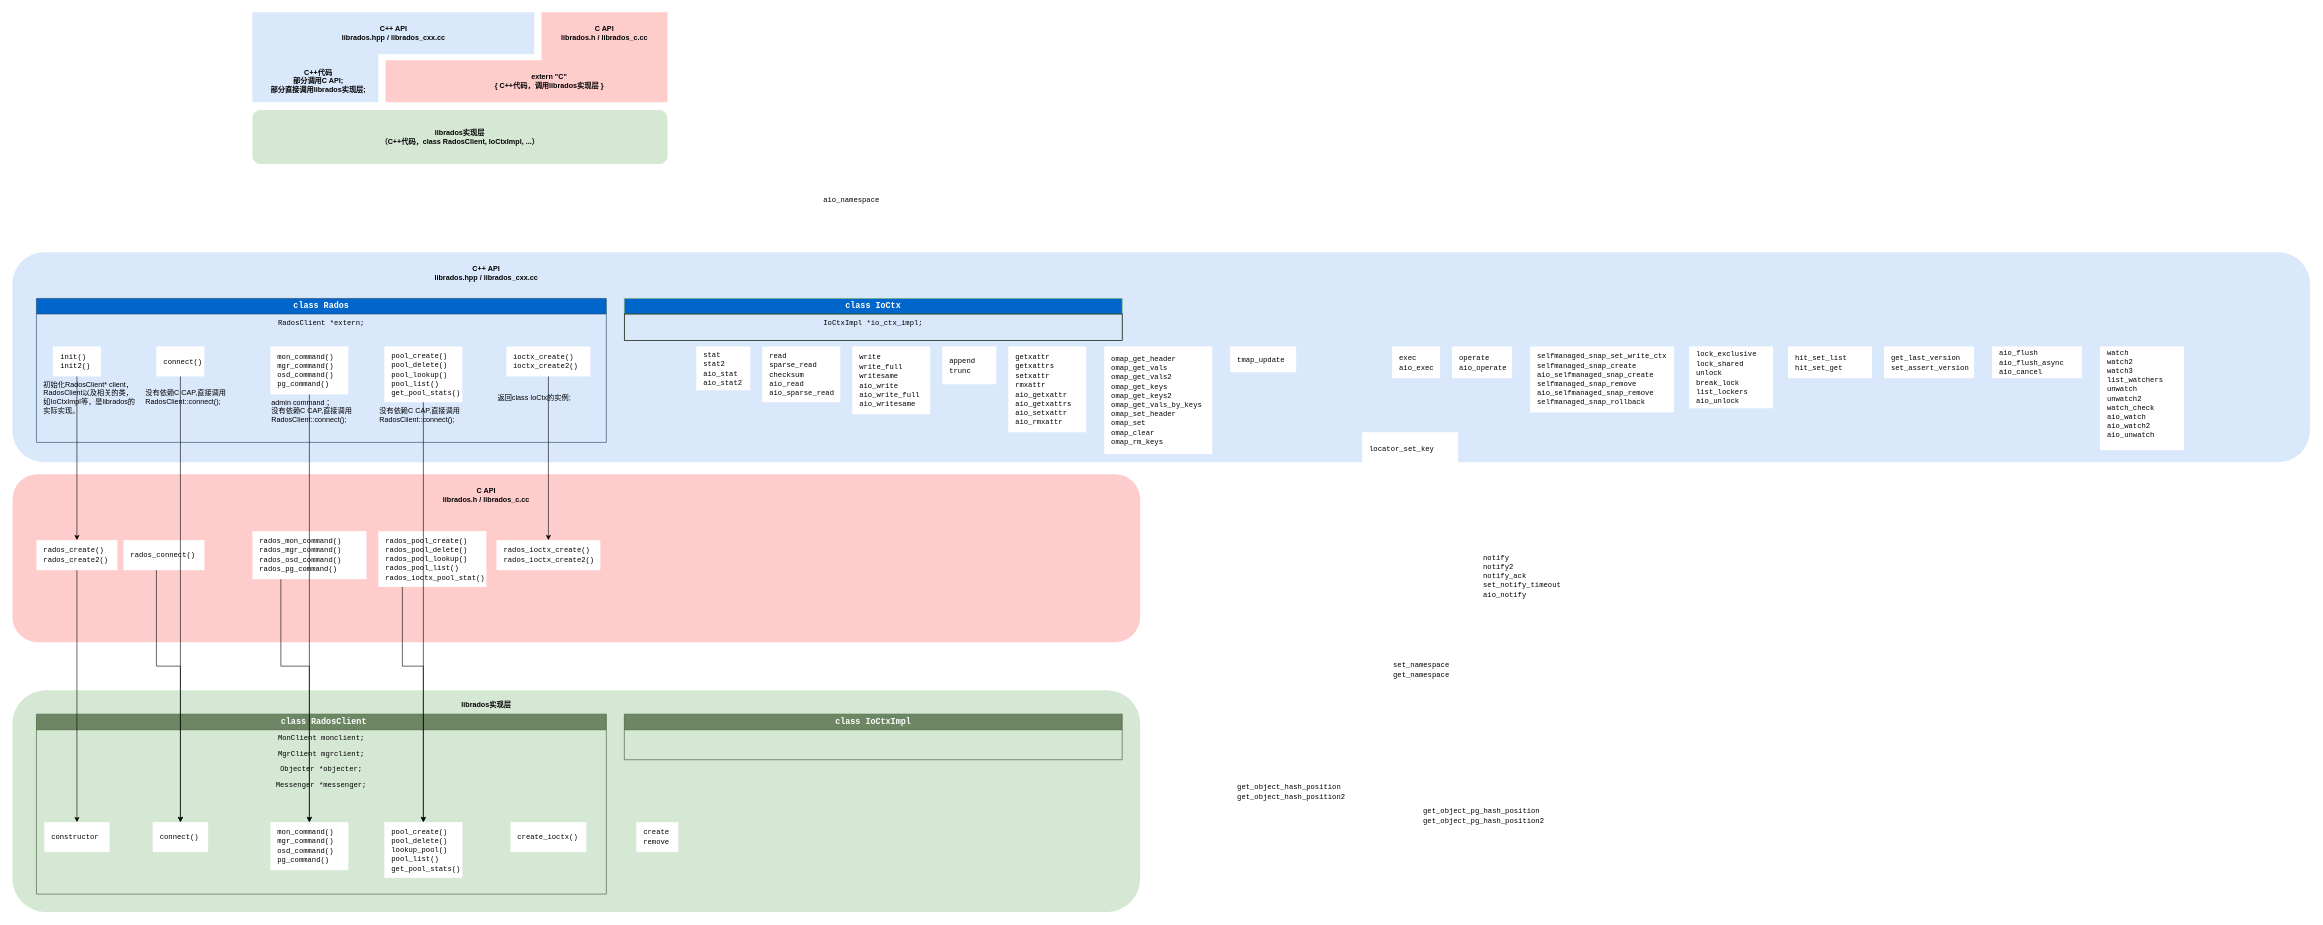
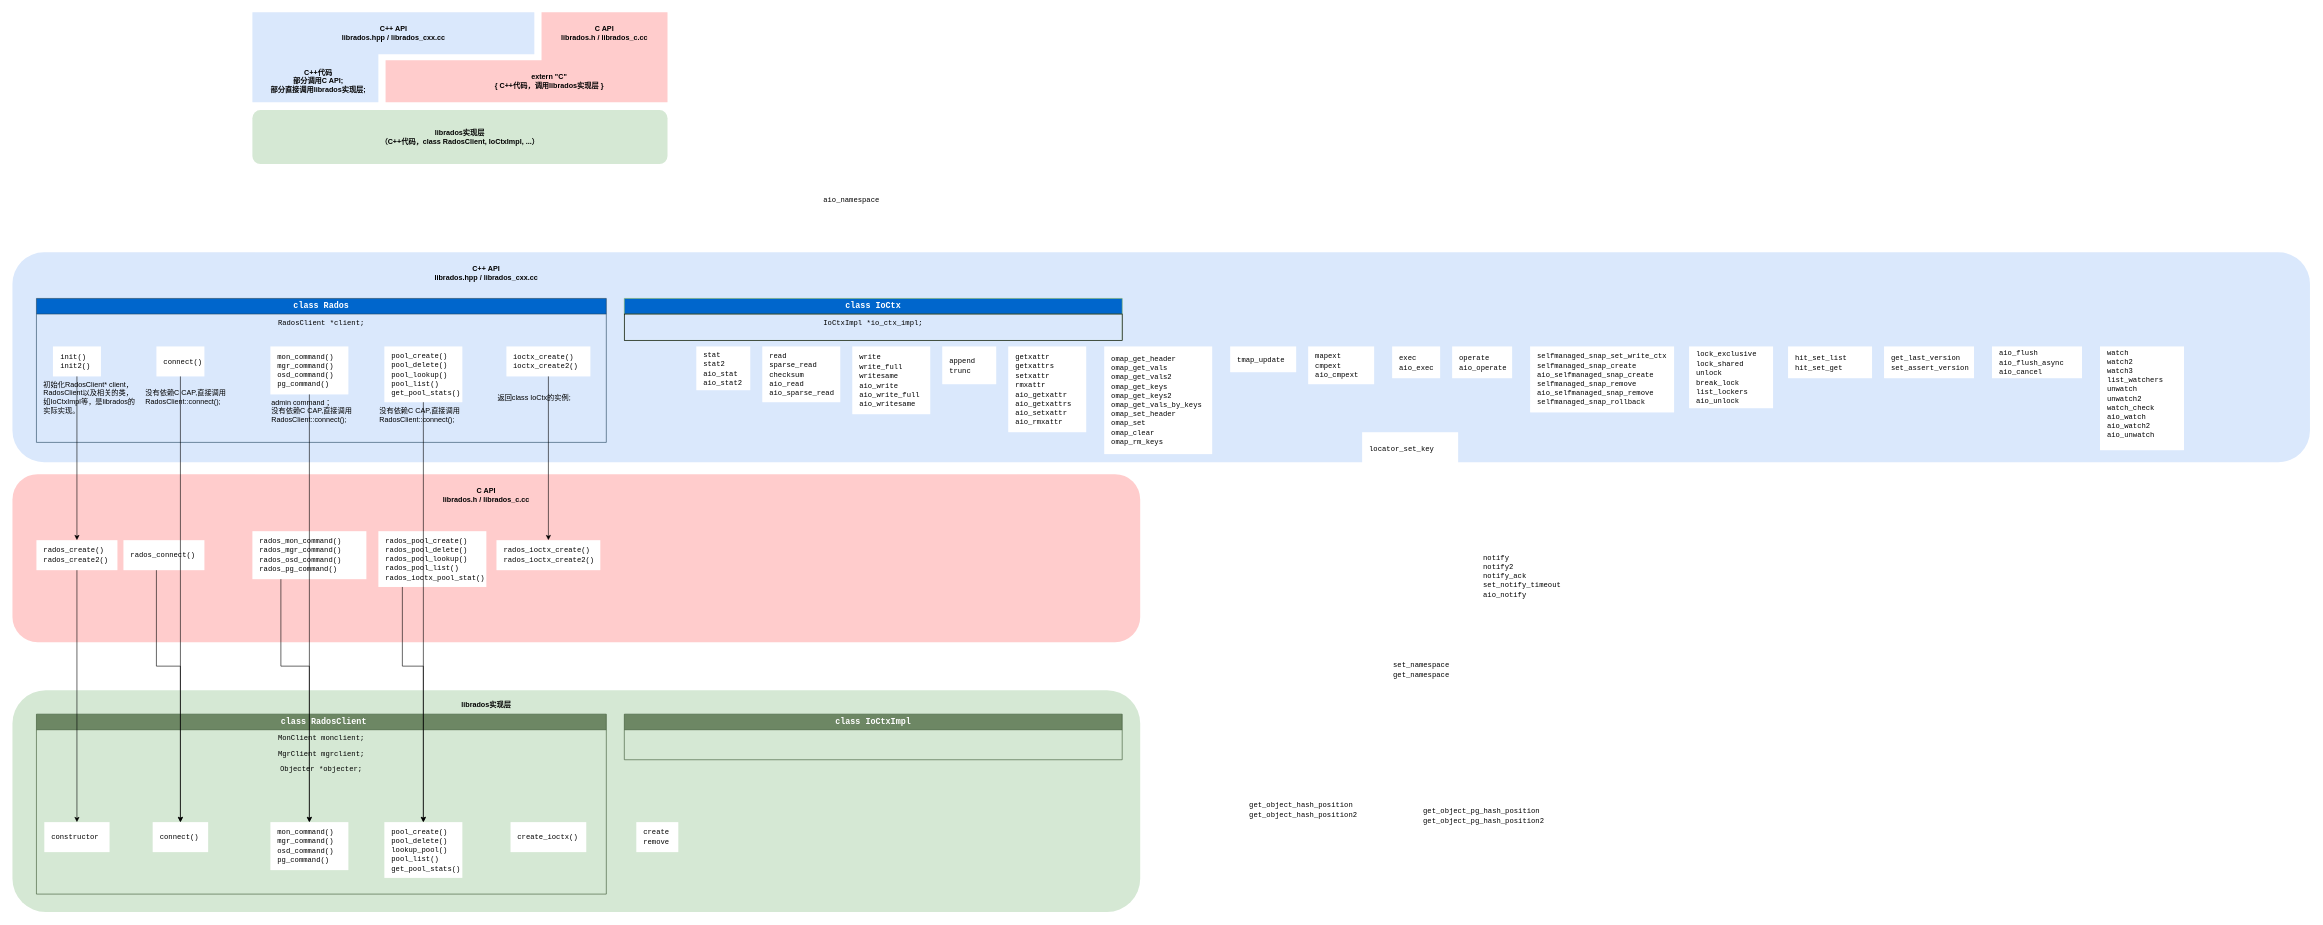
(321, 323) -> (321, 323)
none -> (1341, 365)
(321, 785) -> none
(1278, 792) -> (1290, 810)
